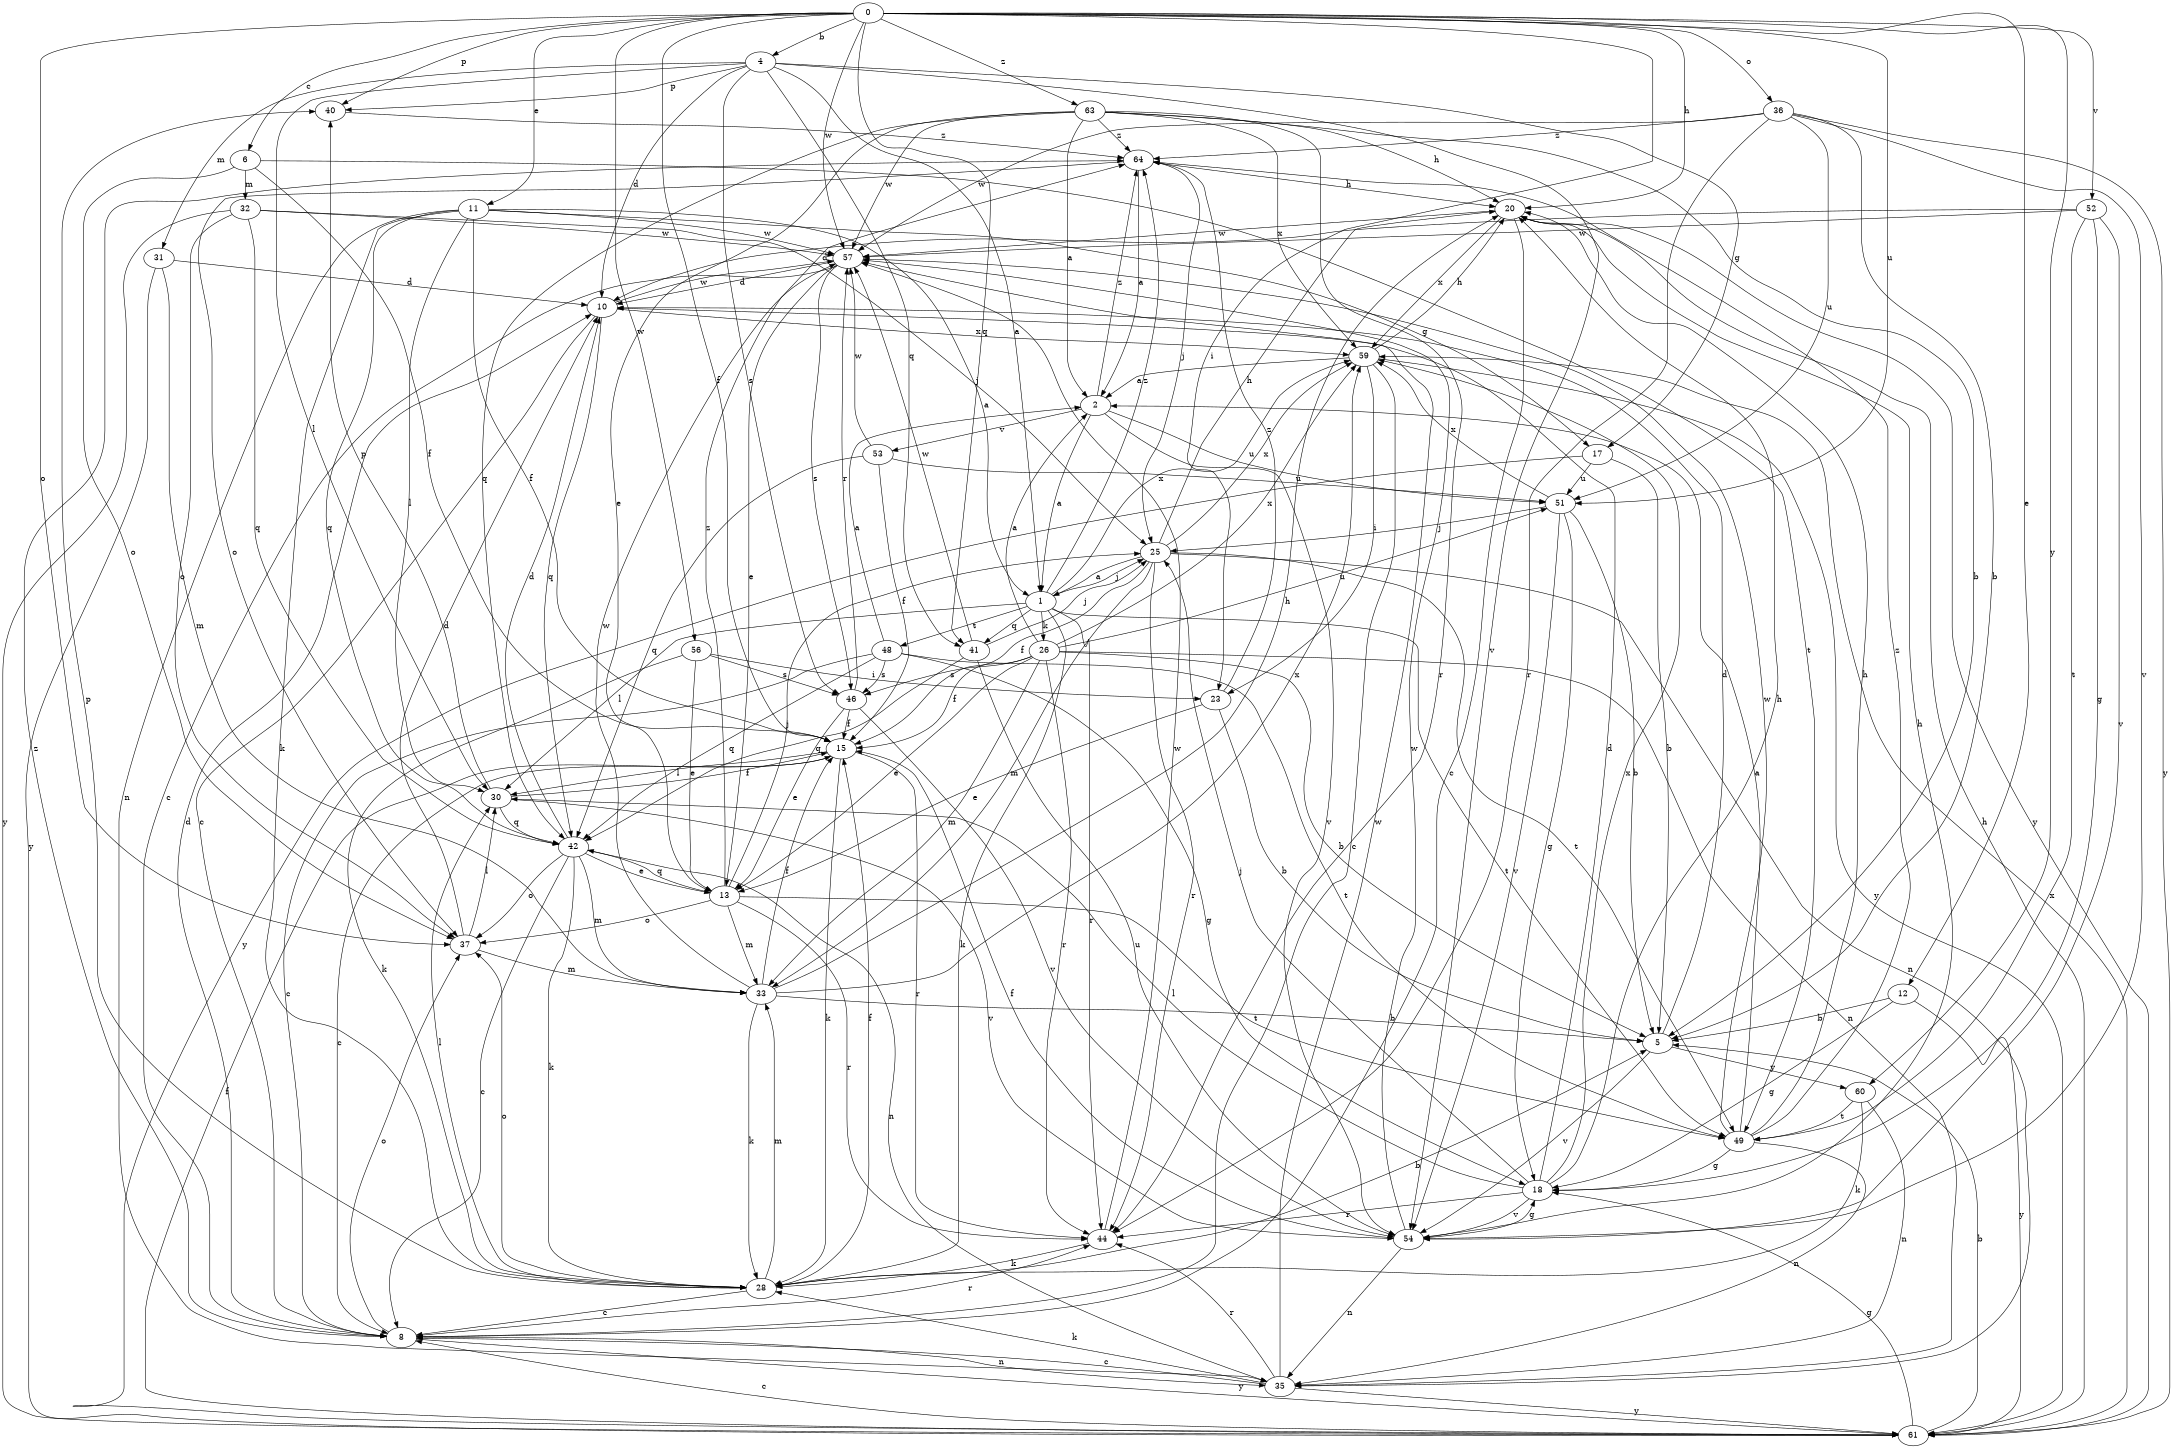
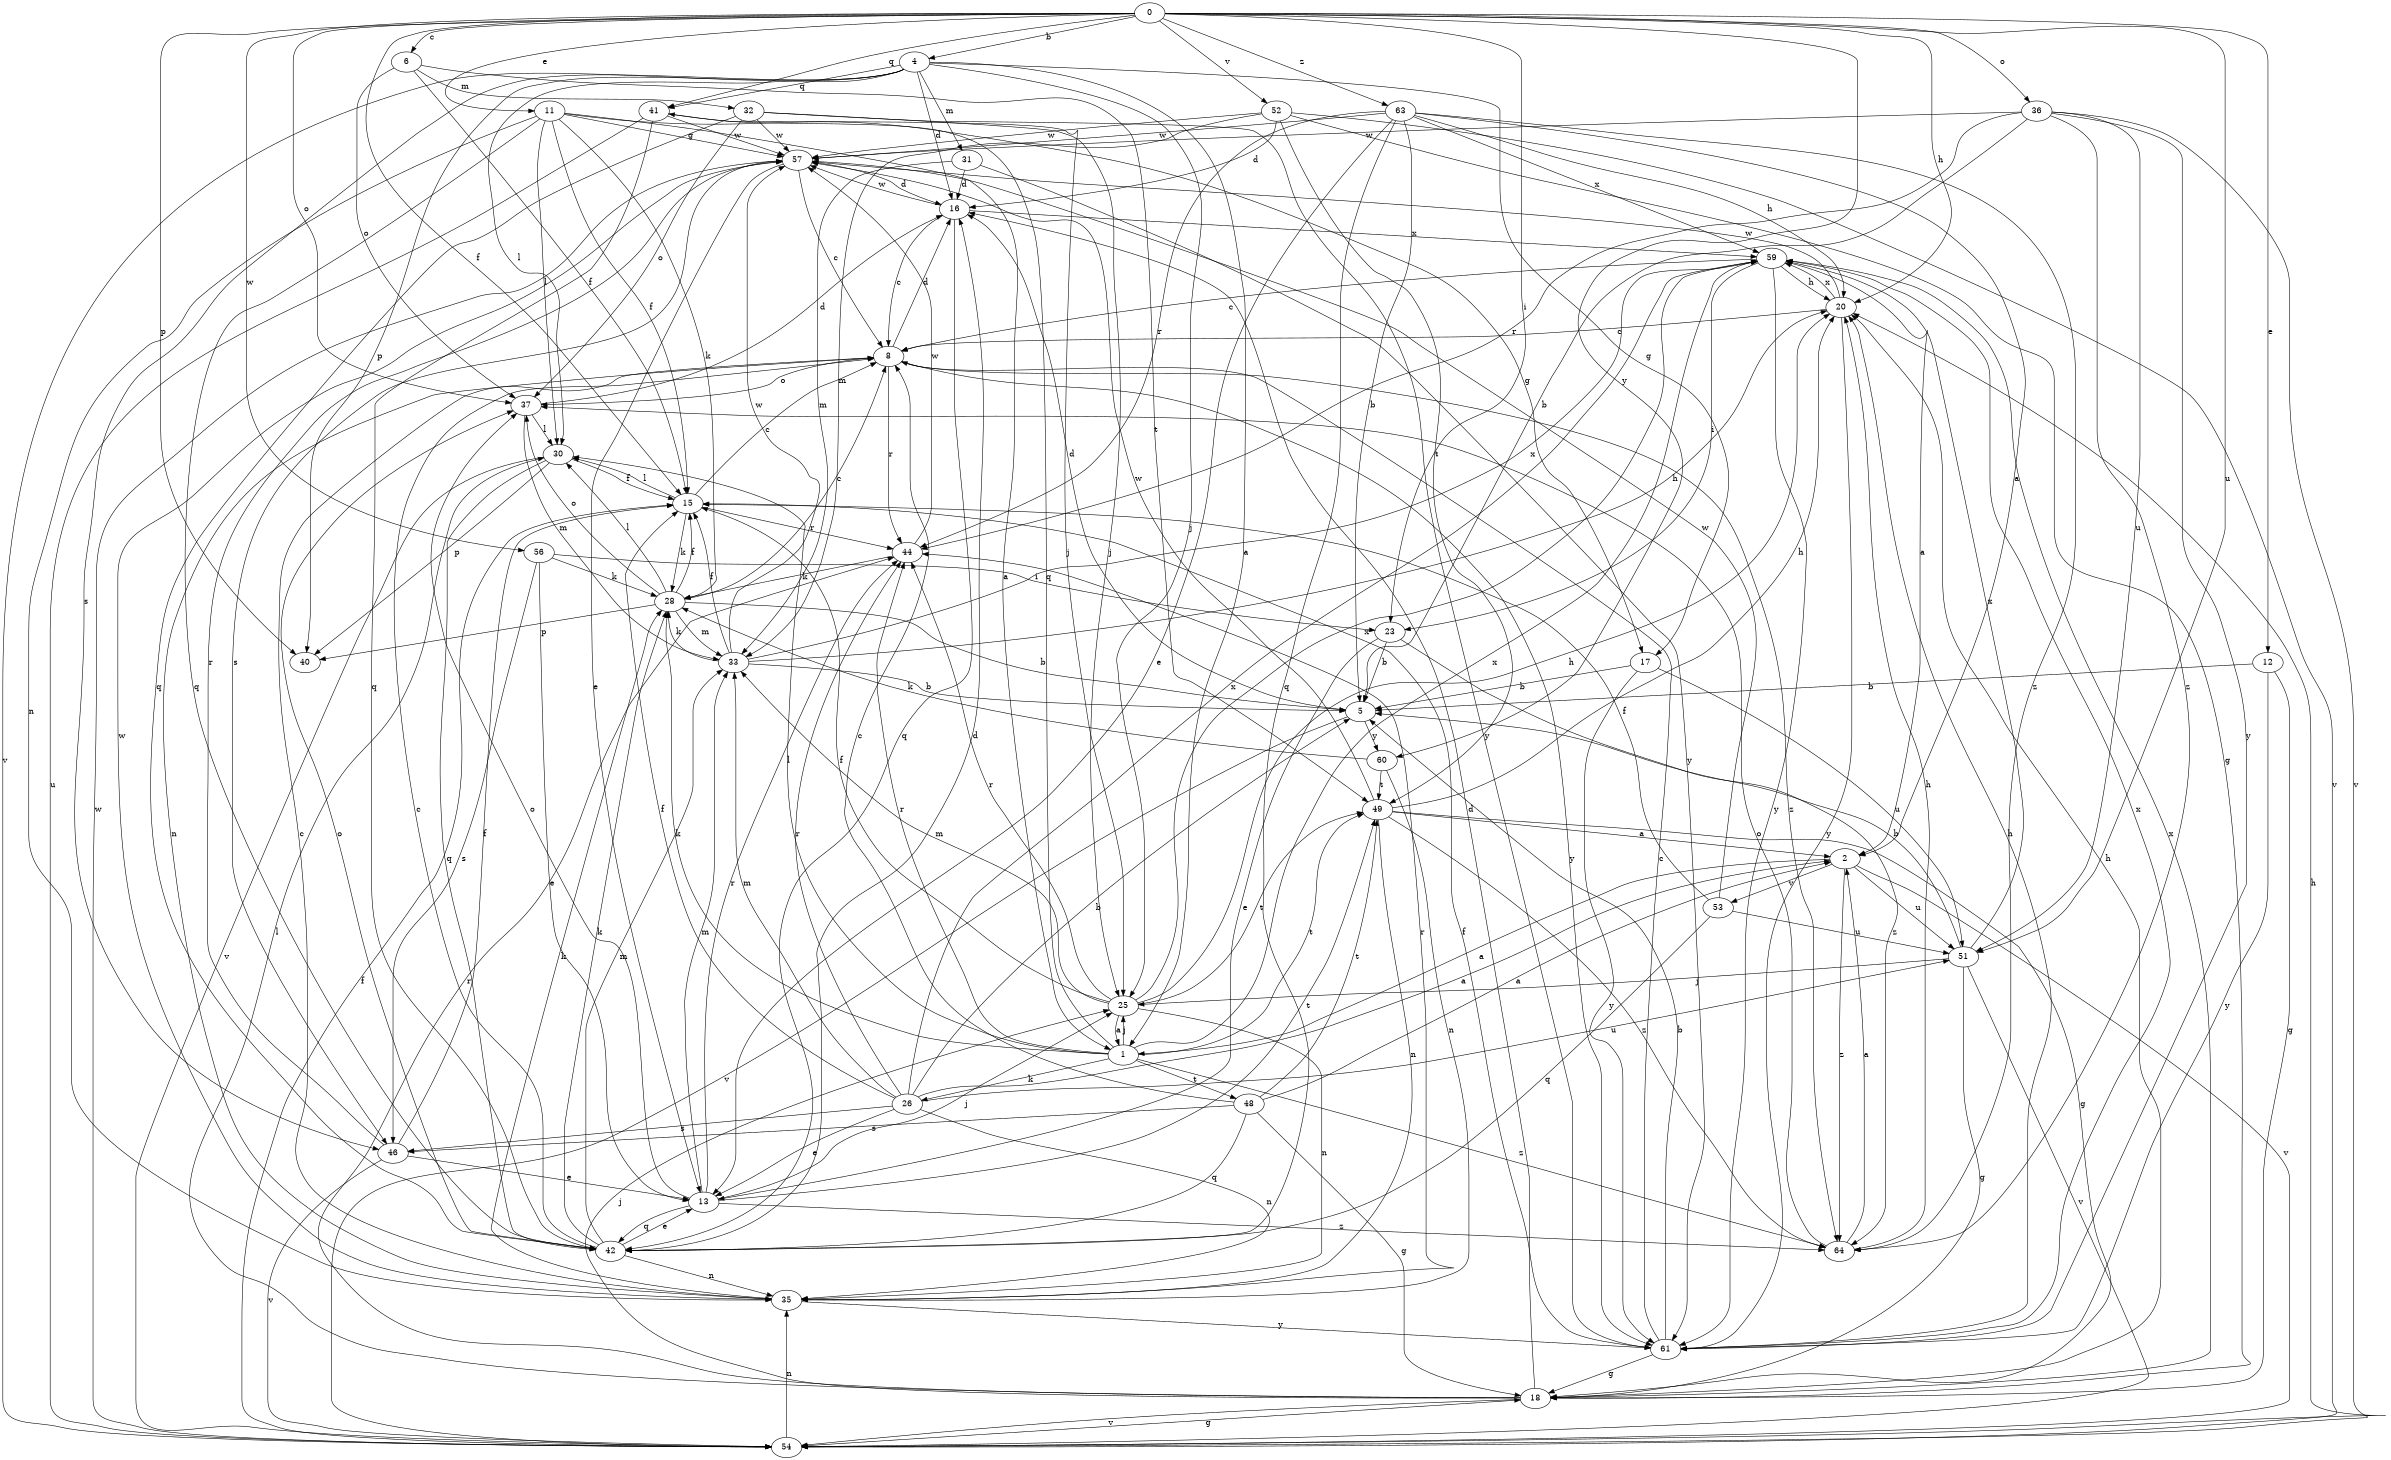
(826, 125) -> none
(732, 127) -> none
none -> (851, 227)
(768, 234) -> (691, 136)
(602, 307) -> (955, 209)
(1183, 340) -> (1191, 445)
